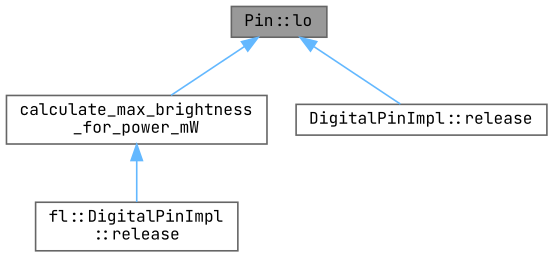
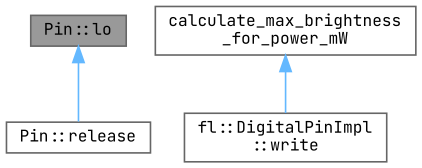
(208, 71) -> none
(422, 120) -> (78, 138)
(137, 227) -> (286, 138)
